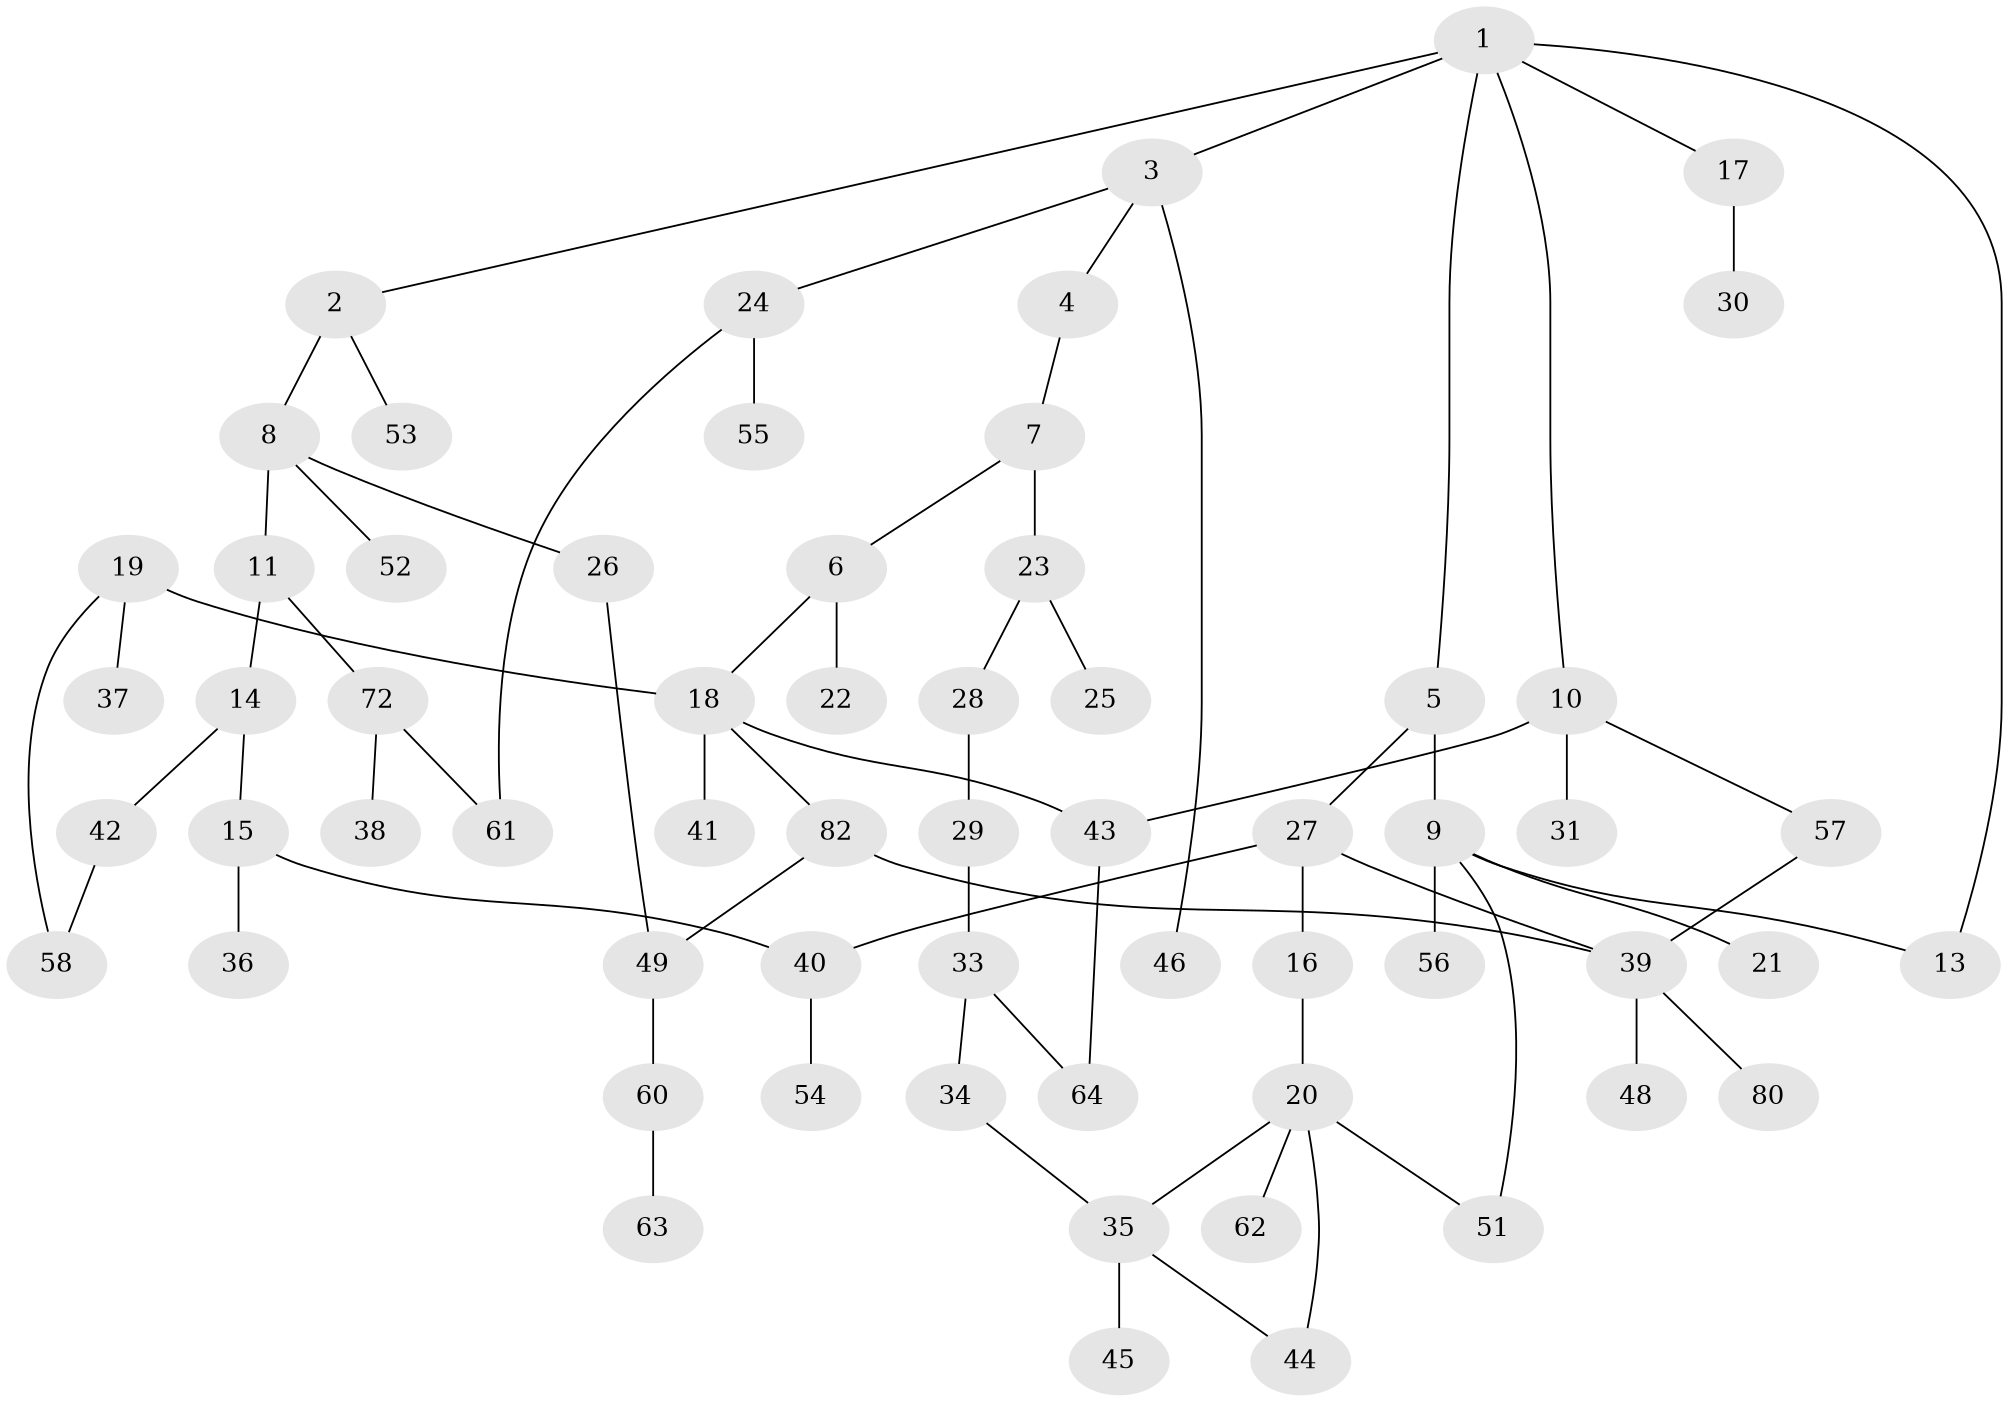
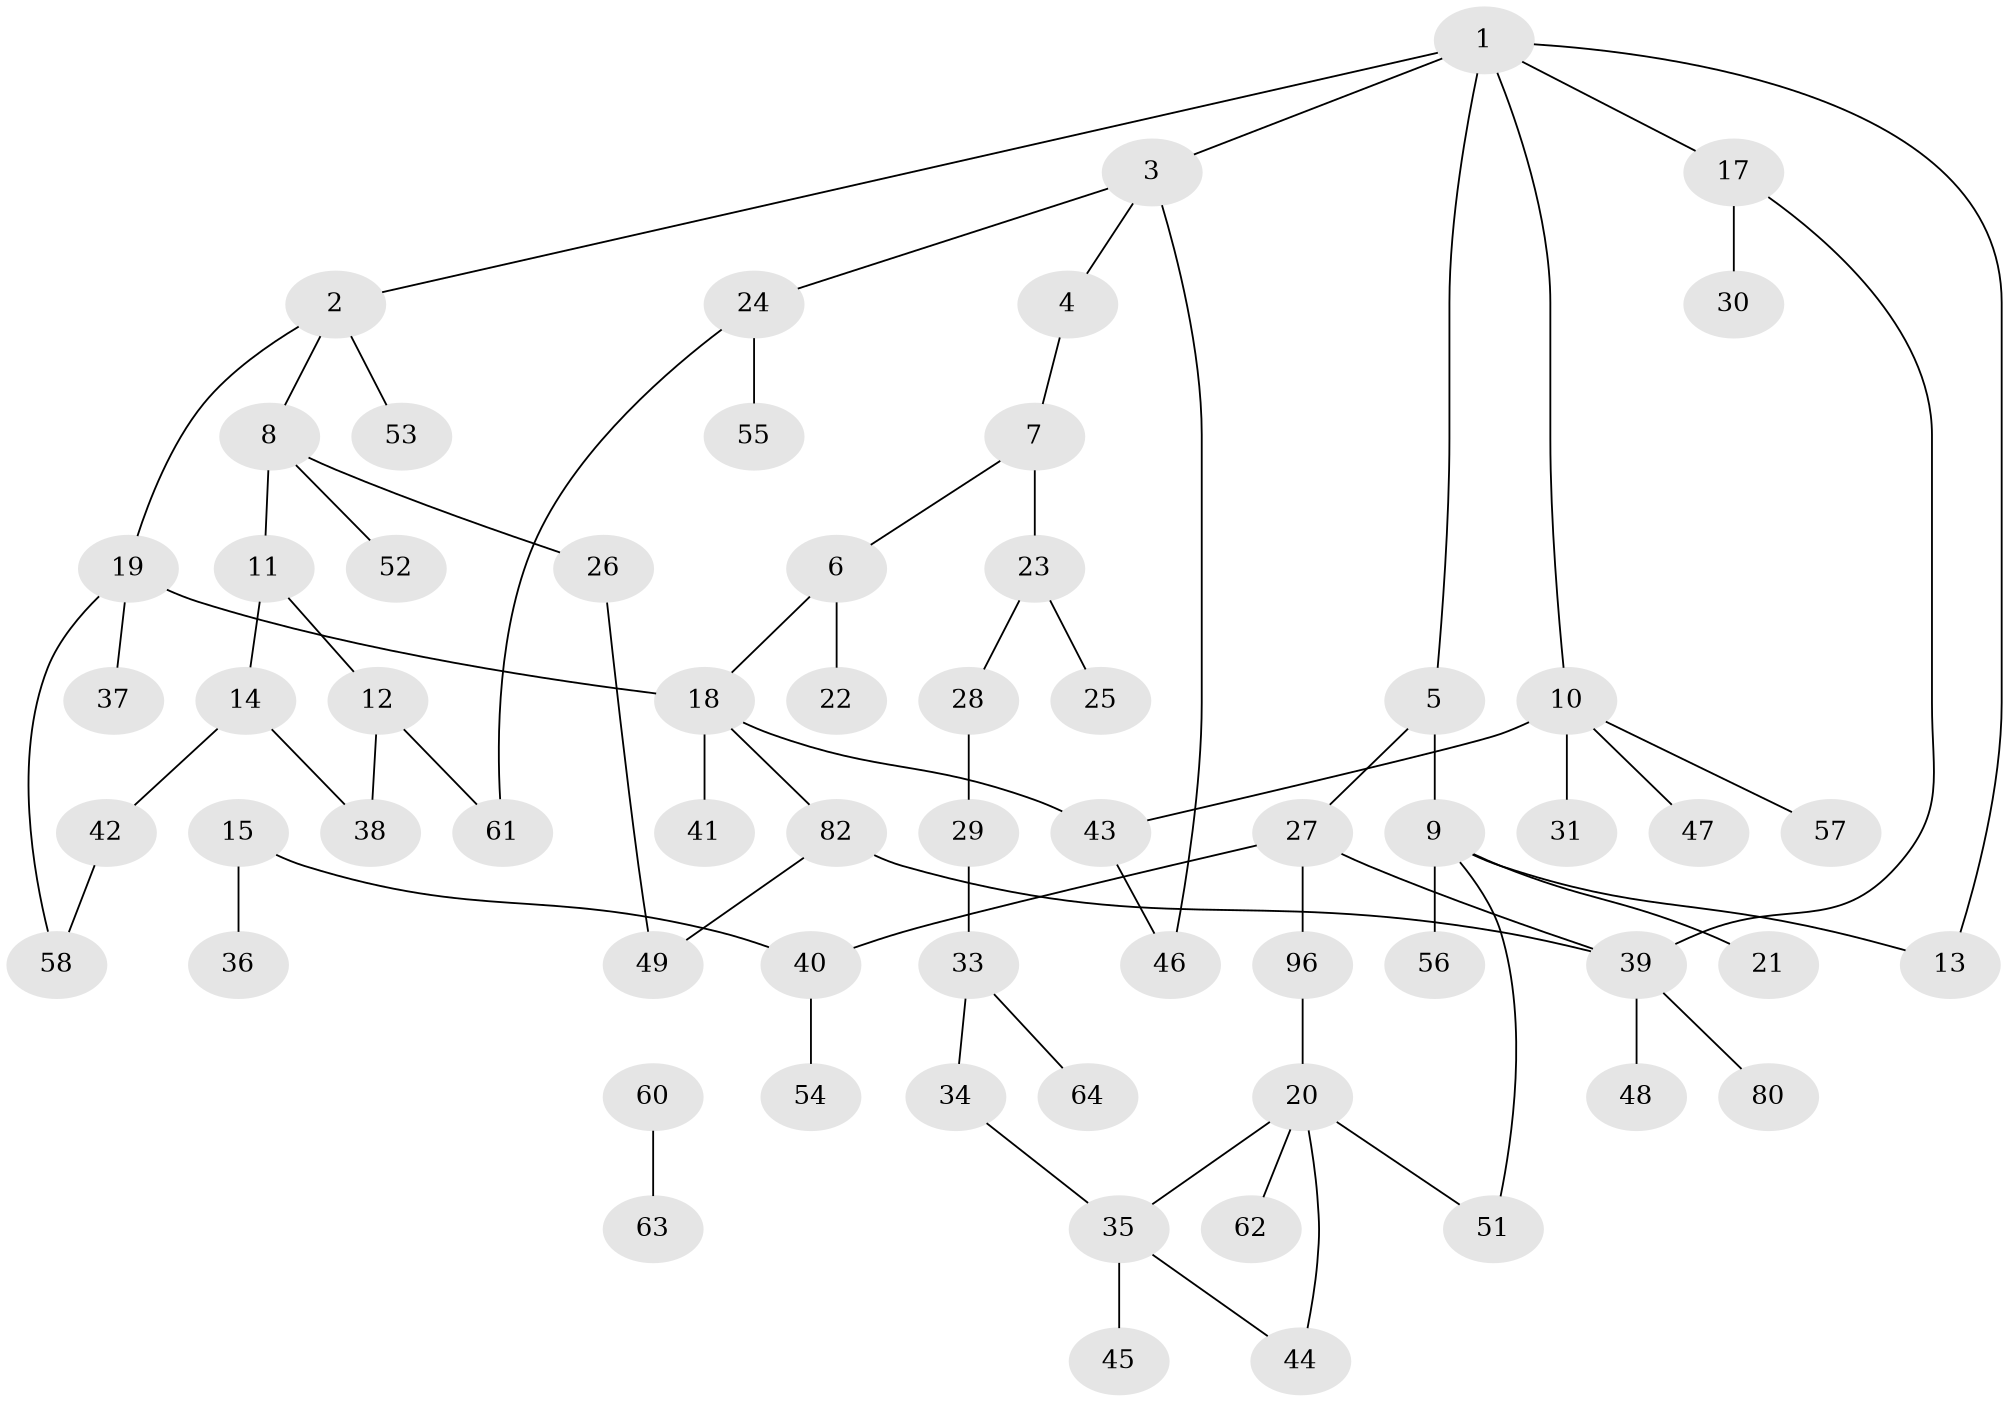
none -> (196, 414)
(378, 701) -> (378, 701)
(242, 767) -> (308, 767)
none -> (1699, 833)
(1734, 899) -> (1932, 626)
(1094, 965) -> (1134, 896)
(1303, 965) -> (1303, 965)
(653, 1031) -> none
